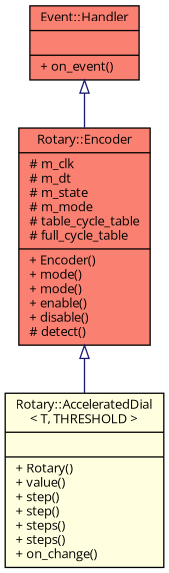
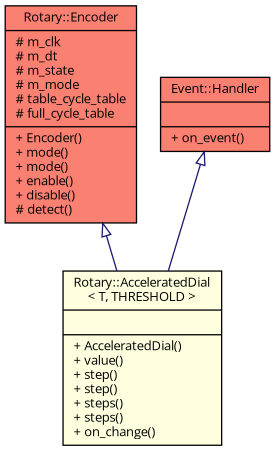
(84, 110) -> (184, 218)
(45, 469) -> (128, 346)
